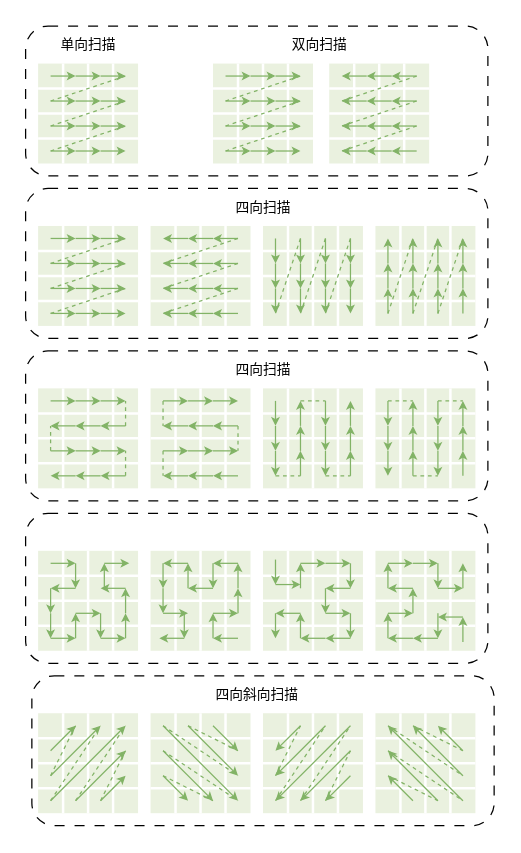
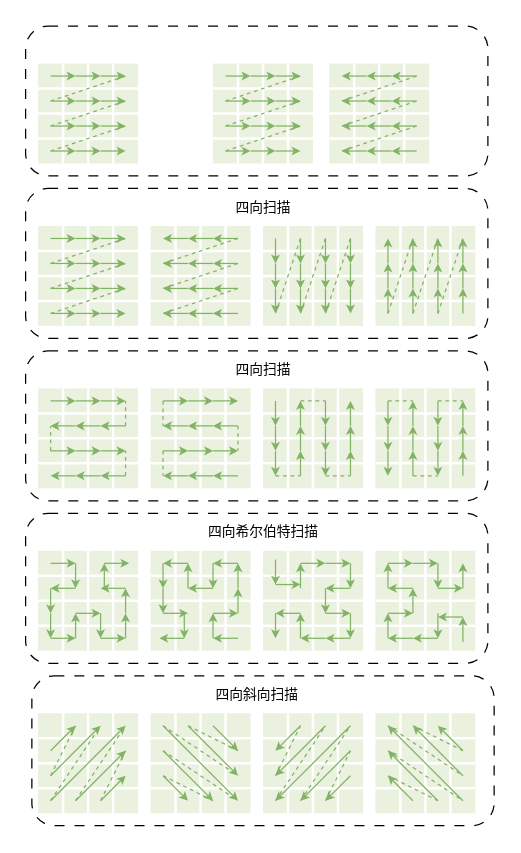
(88, 44) -> none
(319, 44) -> none
none -> (263, 532)
